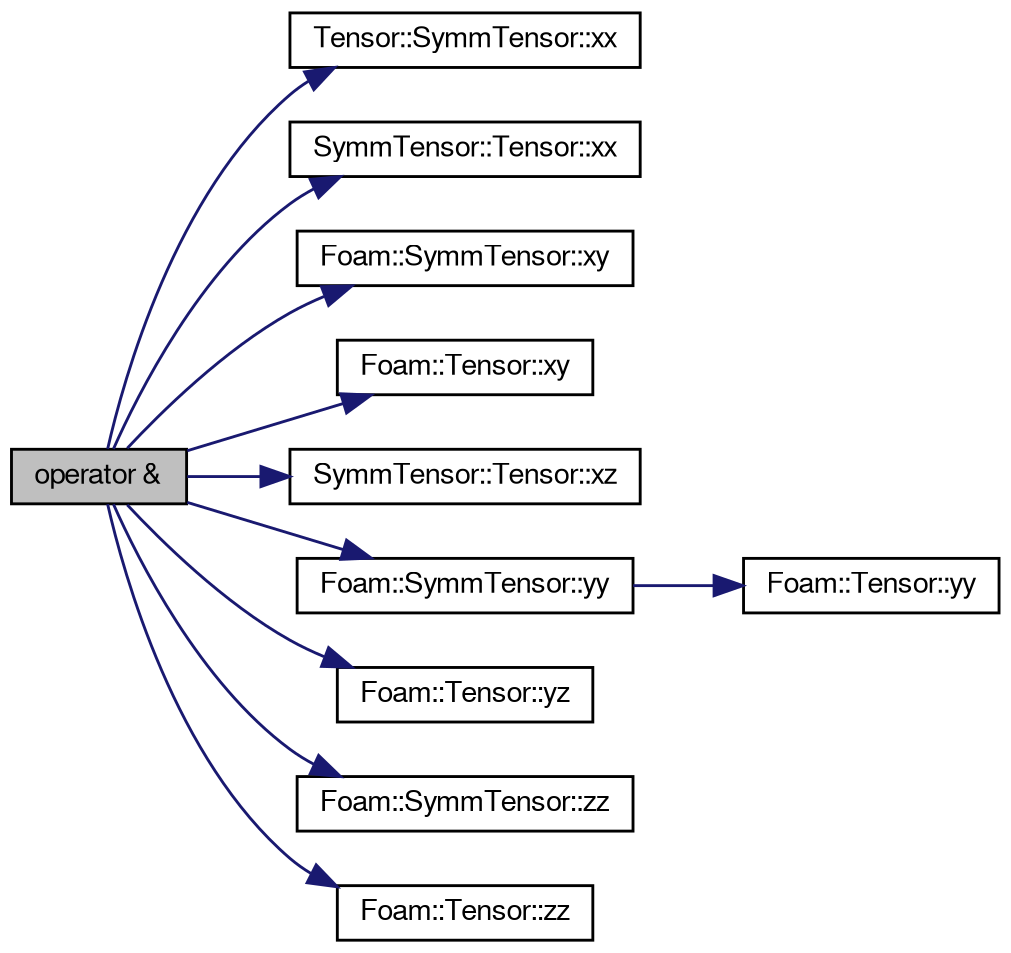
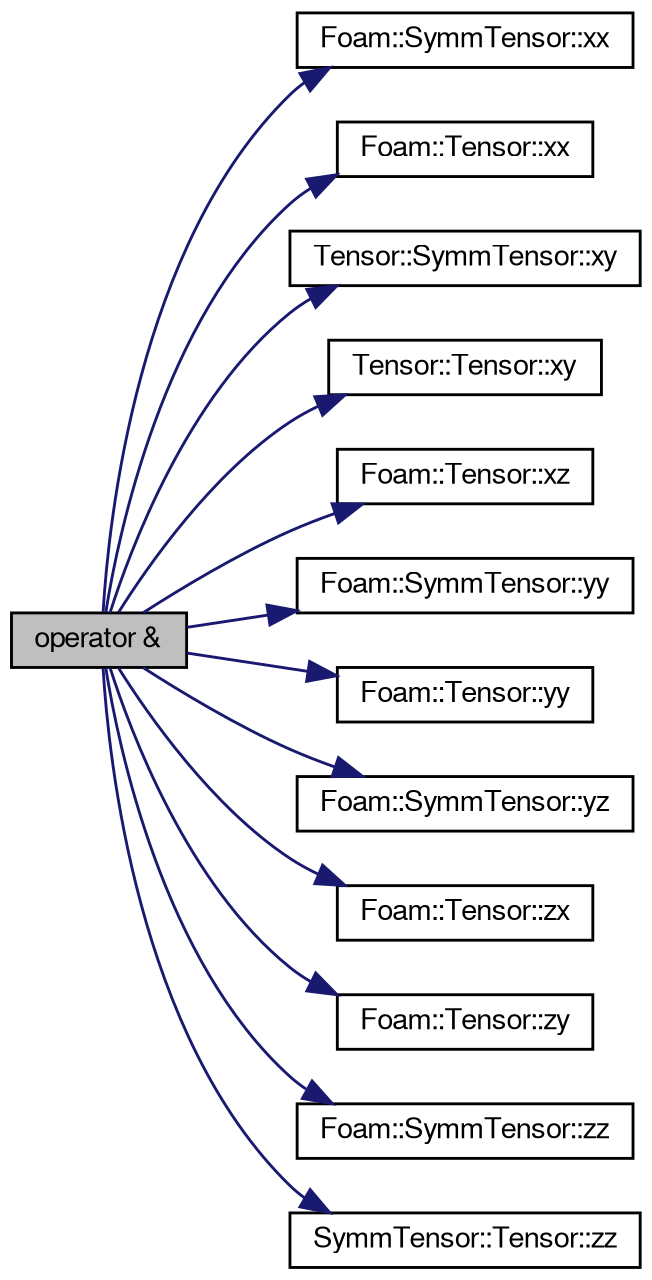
(465, 40) -> (465, 40)
(465, 149) -> (465, 149)
(465, 258) -> (465, 258)
(465, 367) -> (465, 367)
(465, 477) -> (465, 477)
(673, 586) -> (247, 662)
(465, 695) -> (465, 804)
none -> (465, 913)
(465, 913) -> (465, 1240)
none -> (465, 1022)
